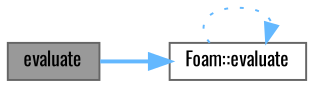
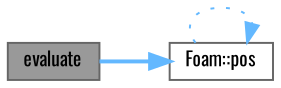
(238, 61) -> (221, 61)
